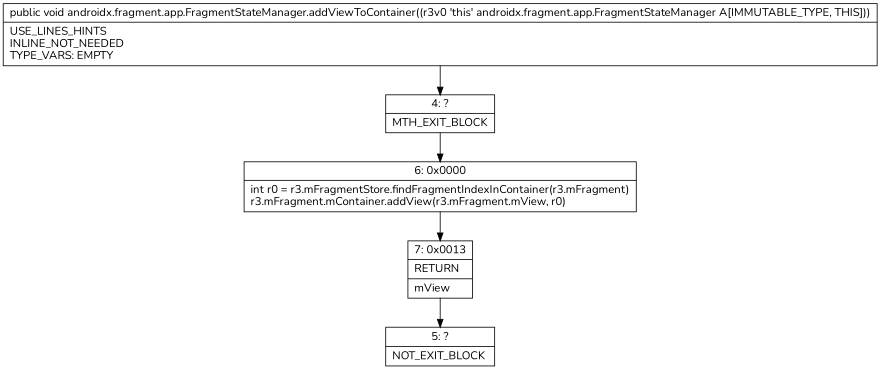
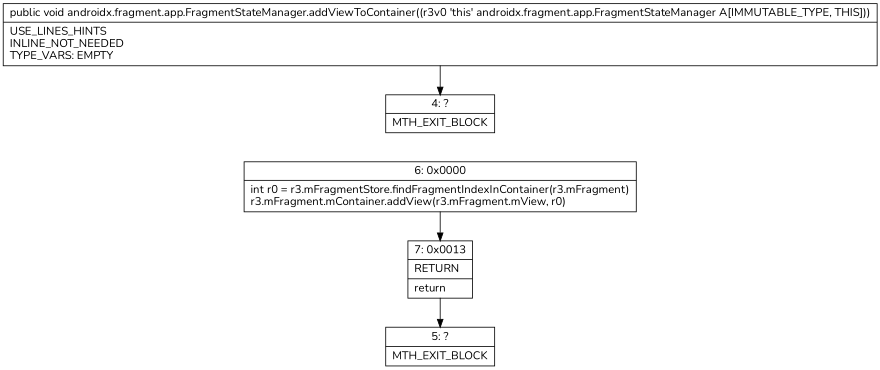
(440, 143) -> none
(433, 288) -> (431, 288)
(439, 356) -> (440, 356)
